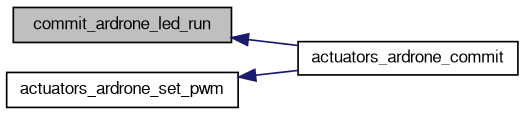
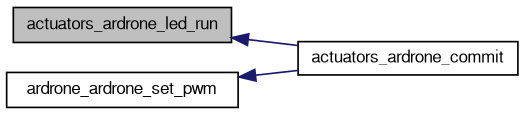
(122, 25) -> (122, 25)
(122, 90) -> (122, 90)
